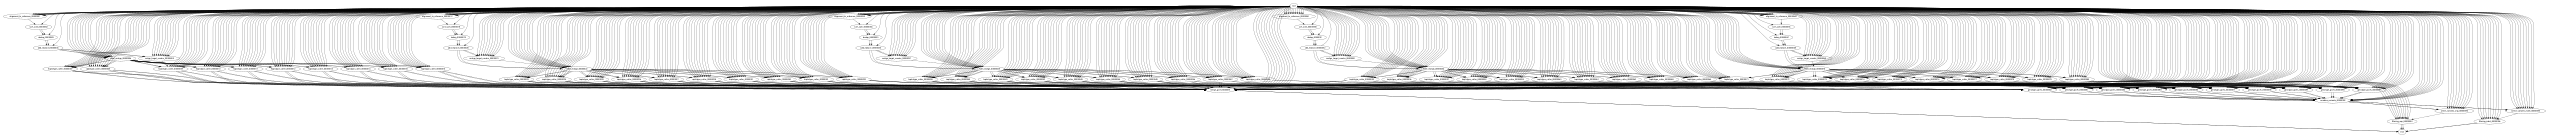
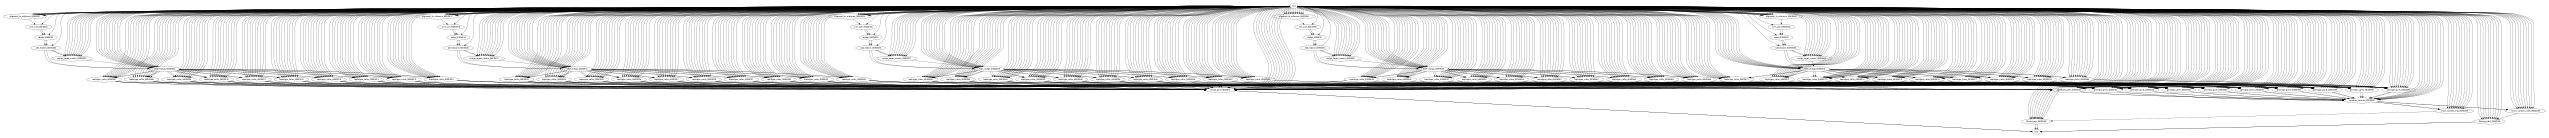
(164, 63) -> (117, 64)
